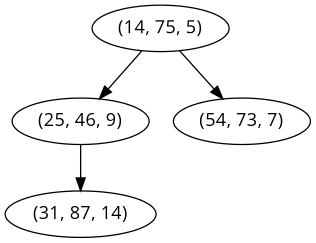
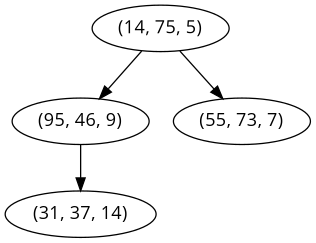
(81, 121) -> (81, 121)
(242, 121) -> (242, 121)
(81, 214) -> (81, 214)
